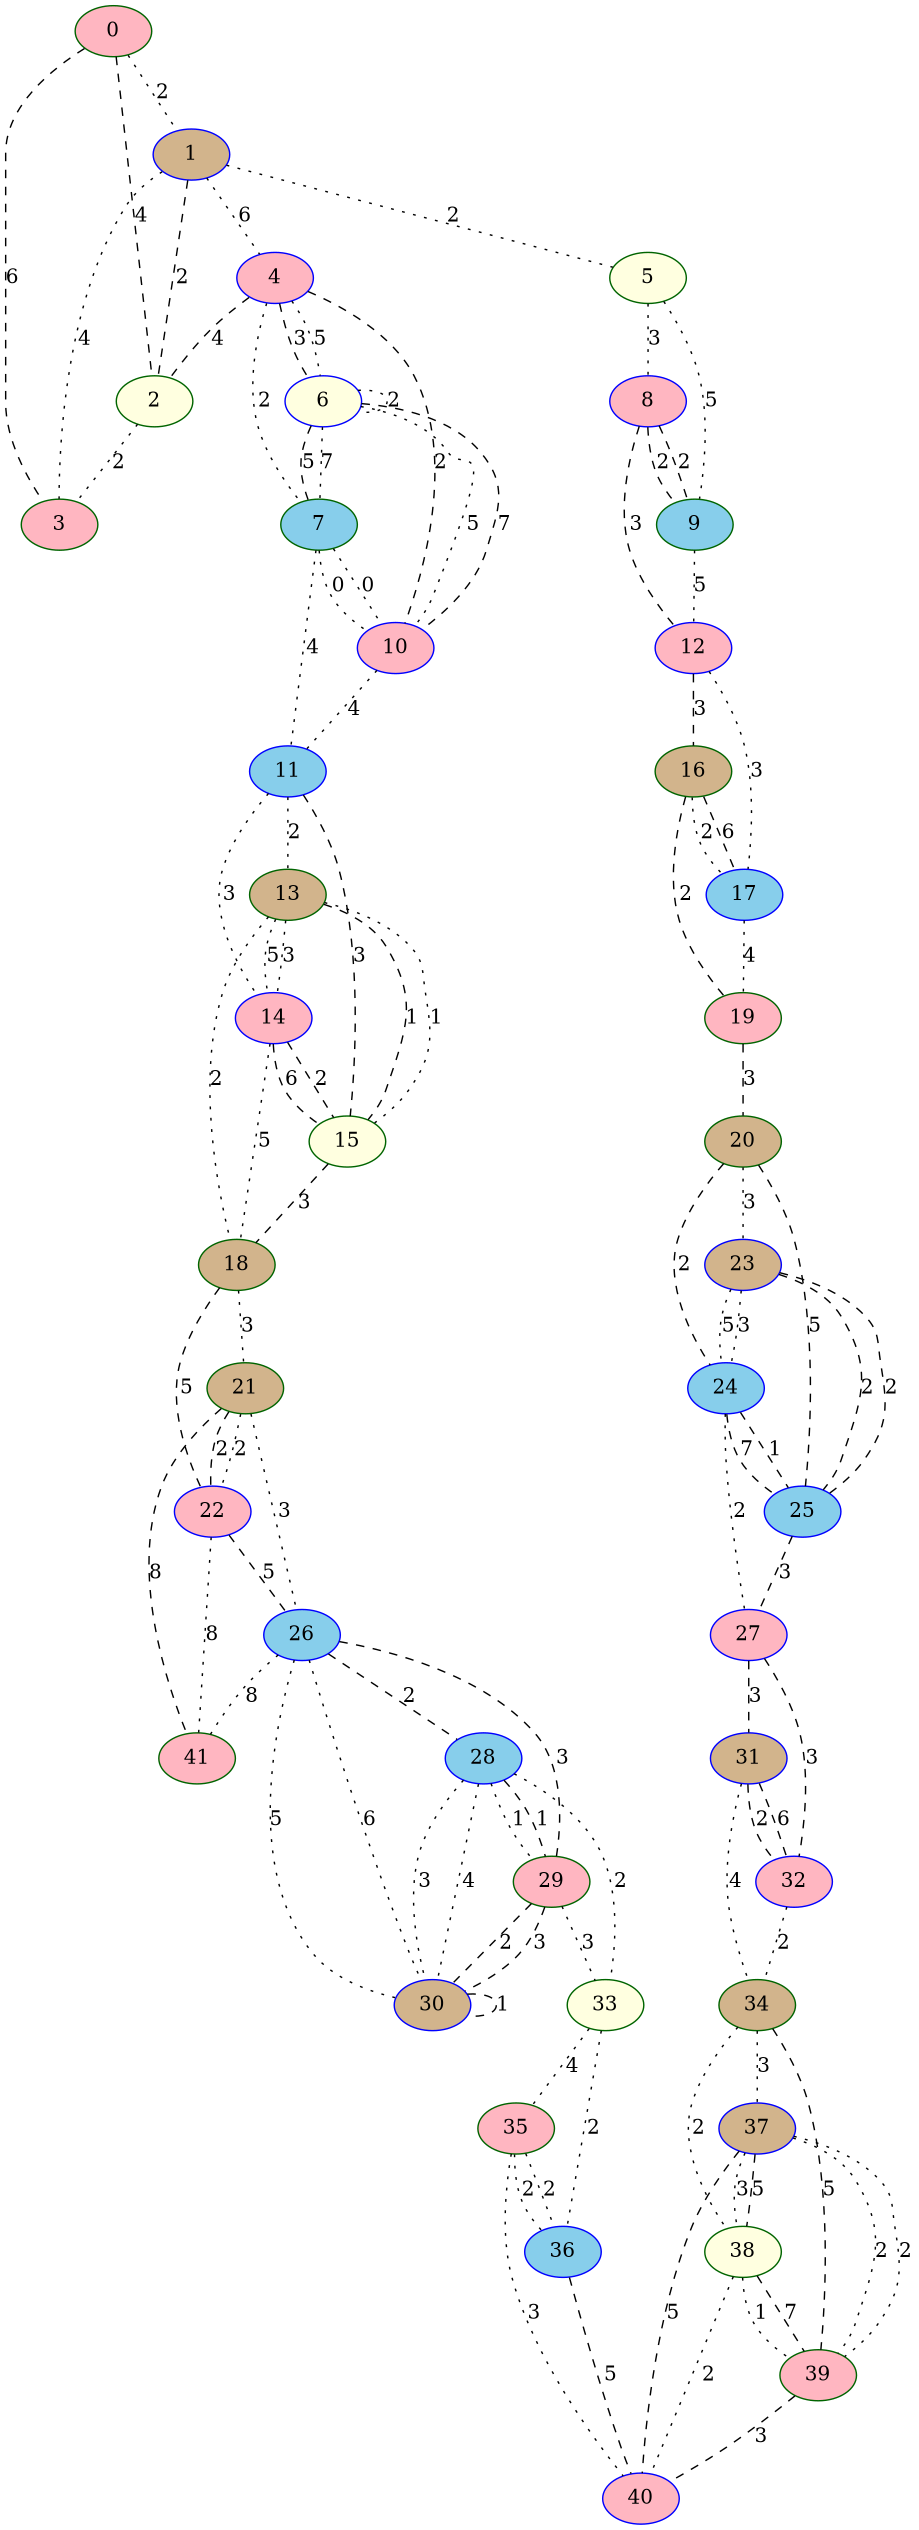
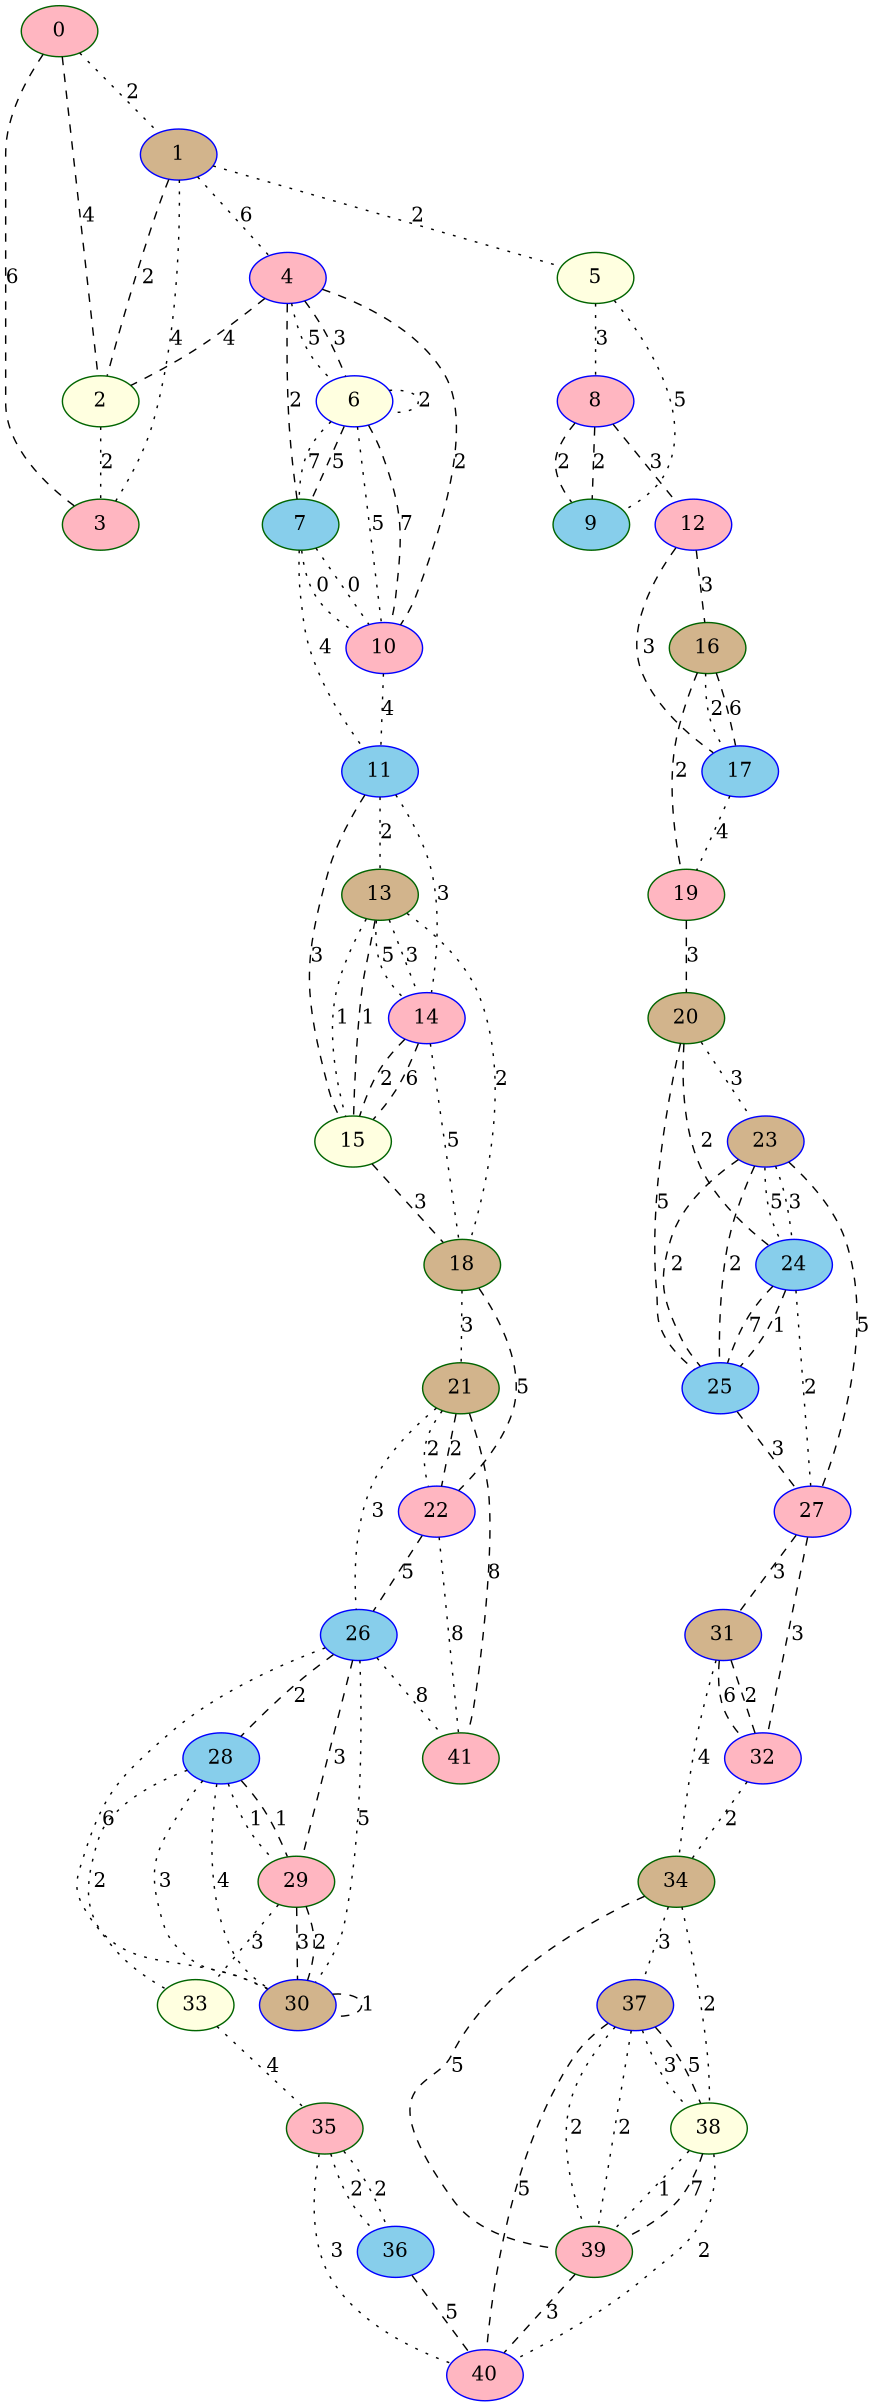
(254, 408) -> (288, 402)
(694, 586) -> none
(748, 766) -> (639, 660)
none -> (857, 1316)
(584, 2129) -> none
